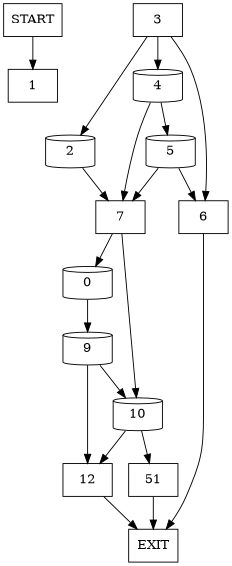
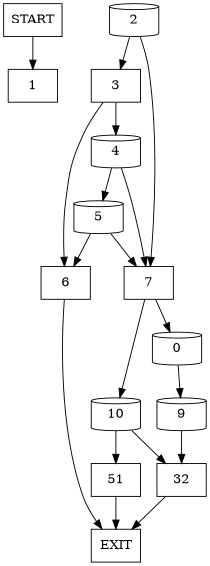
(117, 82) -> (126, 49)
(110, 378) -> none
(88, 480) -> (182, 480)
